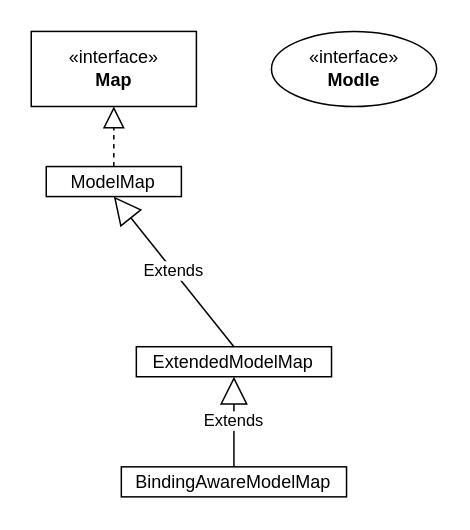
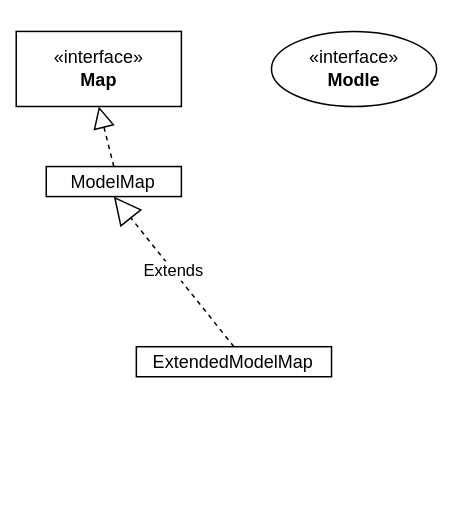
(114, 69) -> (99, 69)
(207, 313) -> (207, 313)
(234, 435) -> none
(234, 481) -> none
